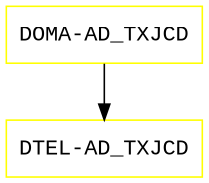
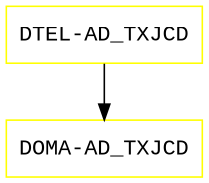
(104, 84) -> (104, 84)
